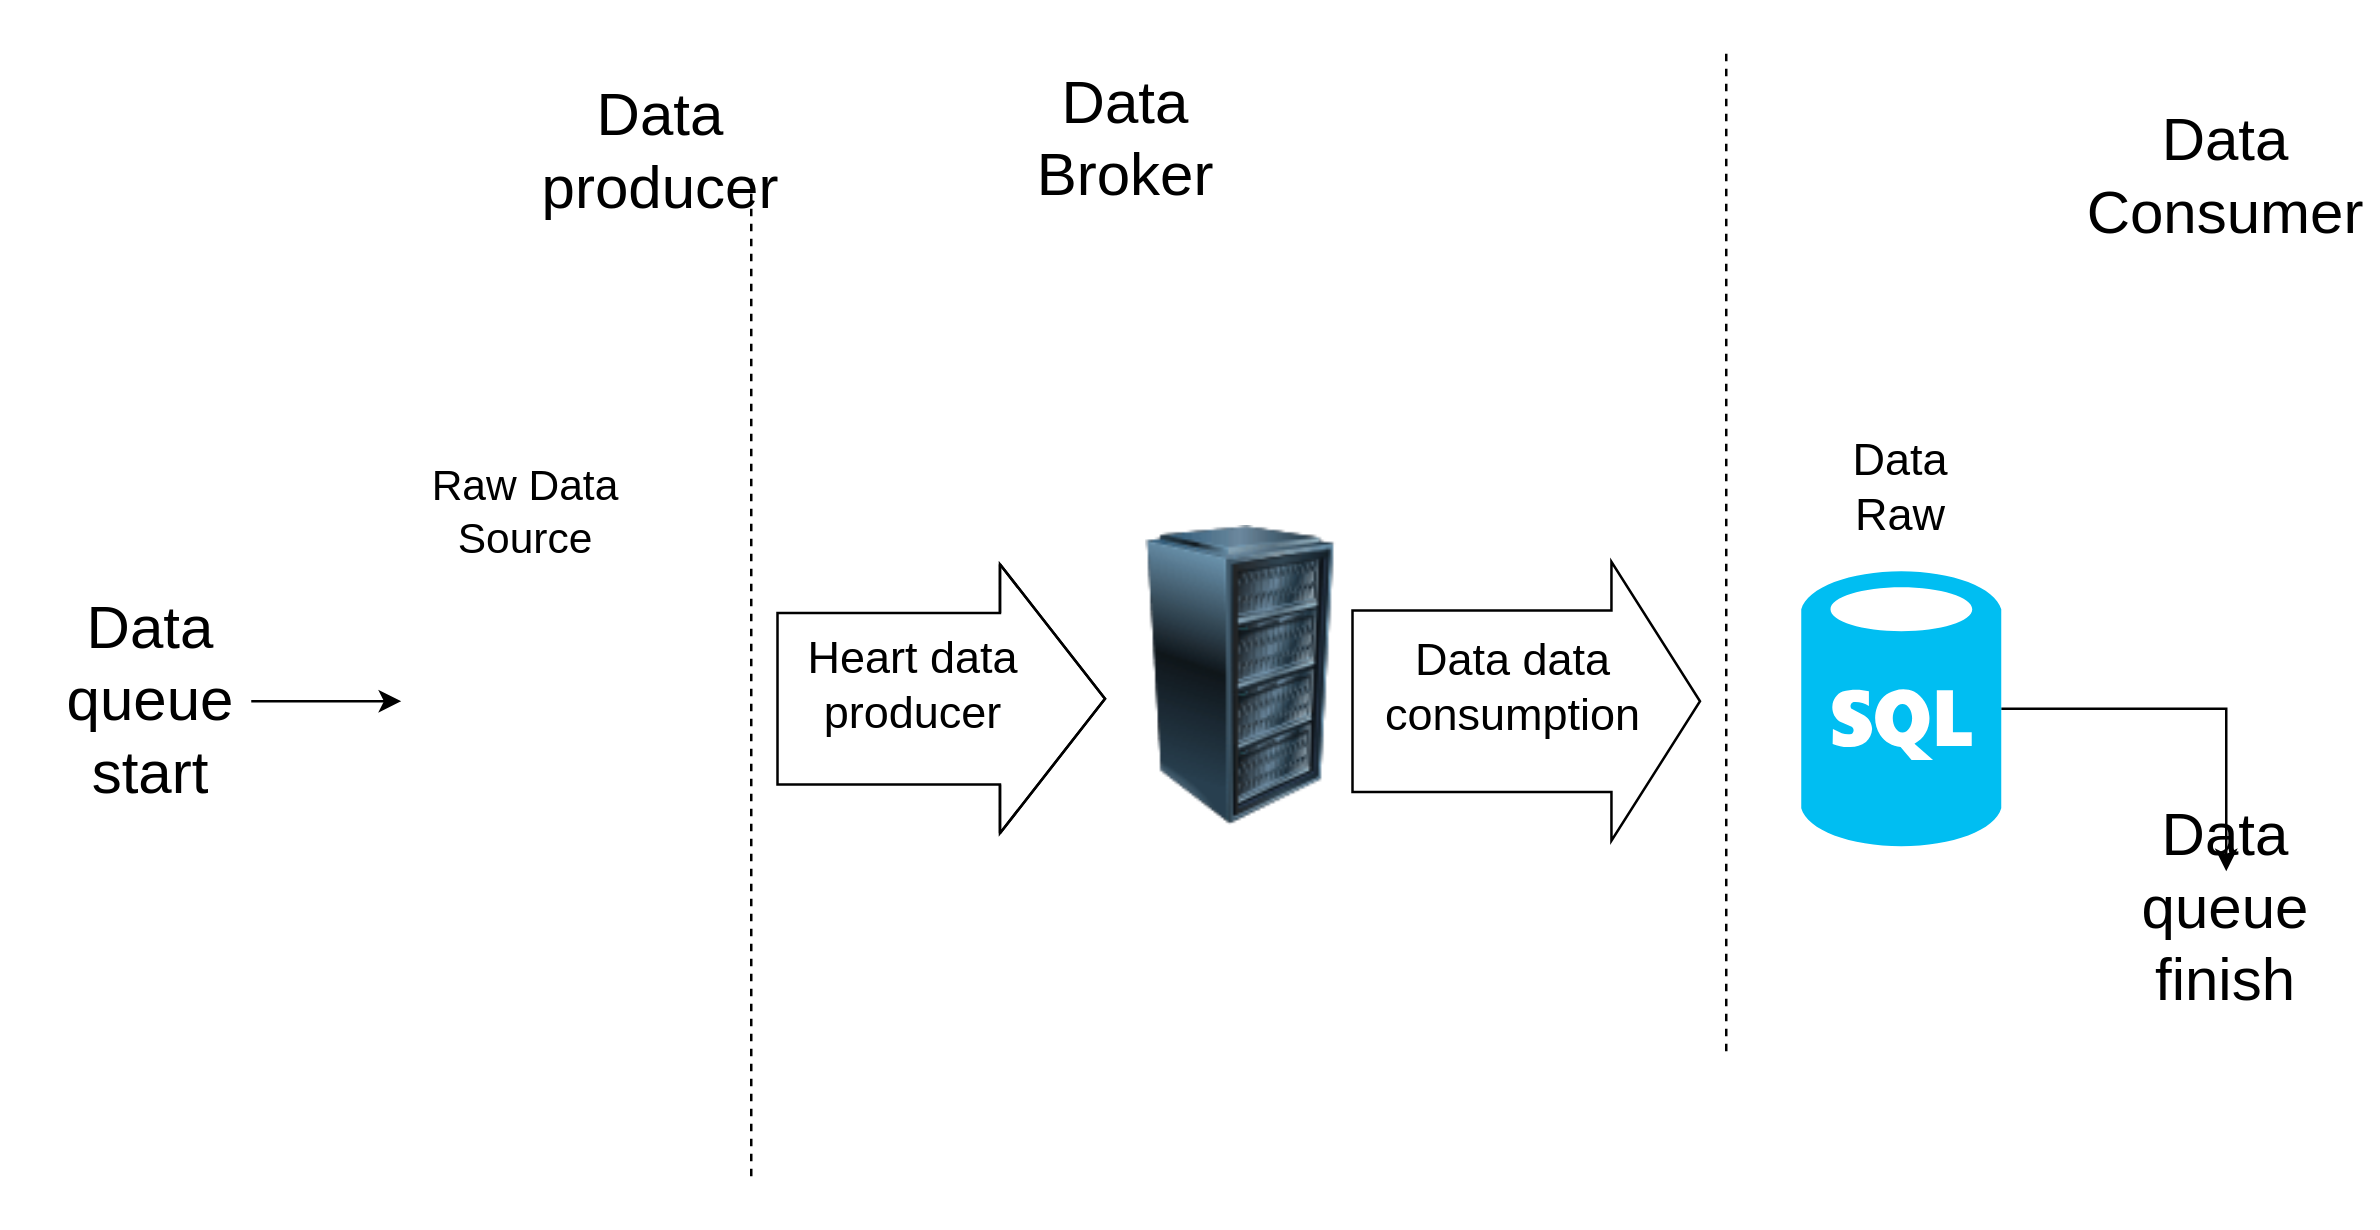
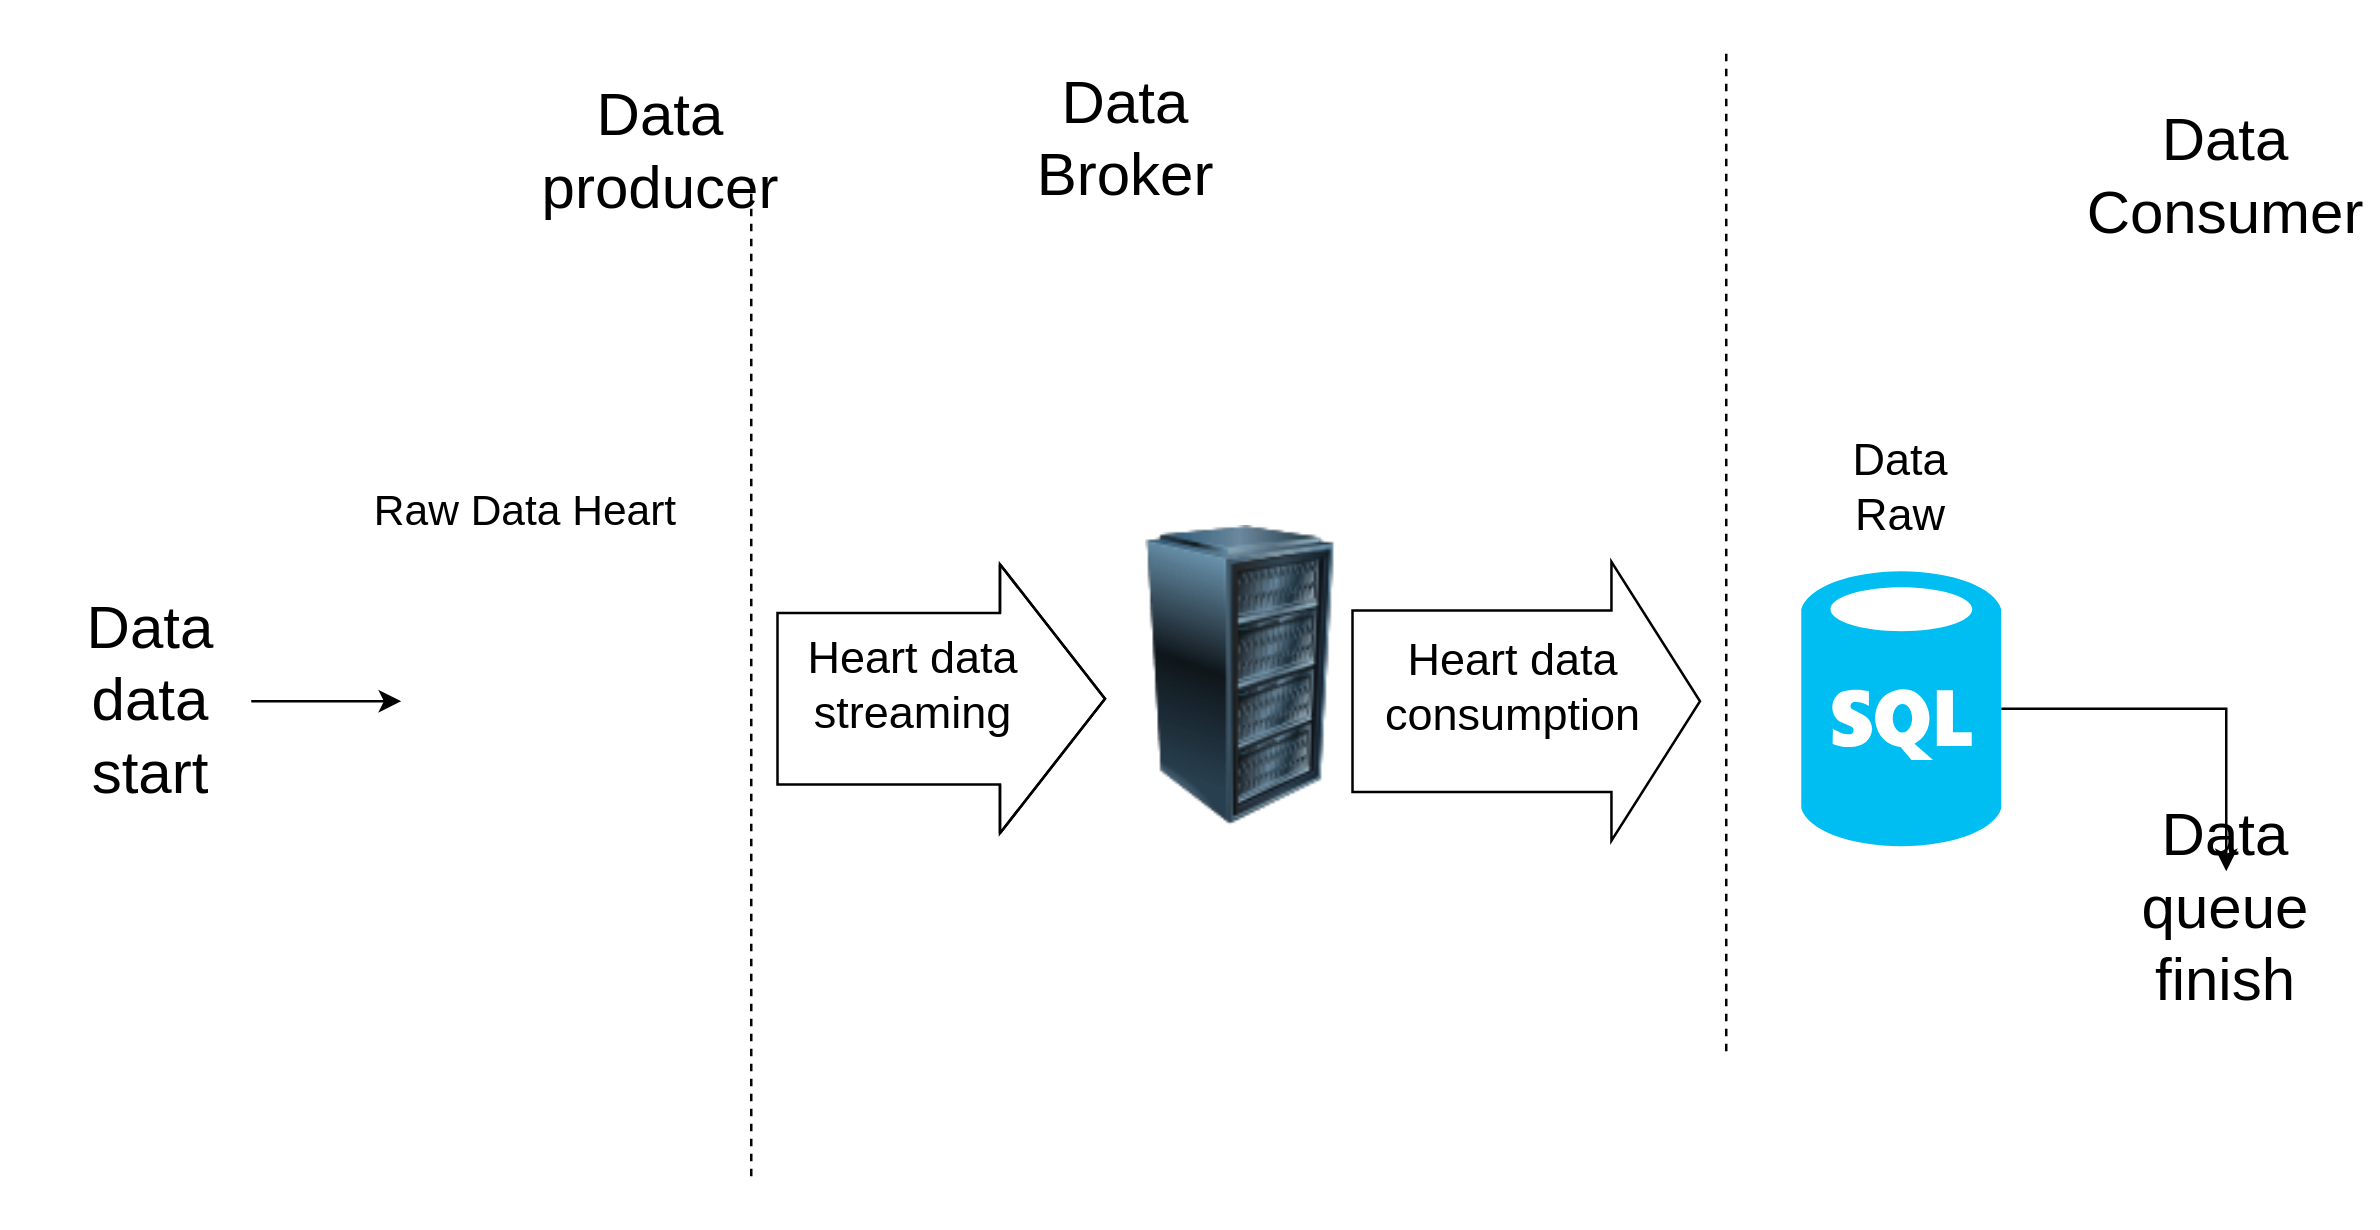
(526, 514) -> (526, 514)
(914, 686) -> (914, 686)
(1514, 689) -> (1514, 689)
(151, 701) -> (151, 701)
